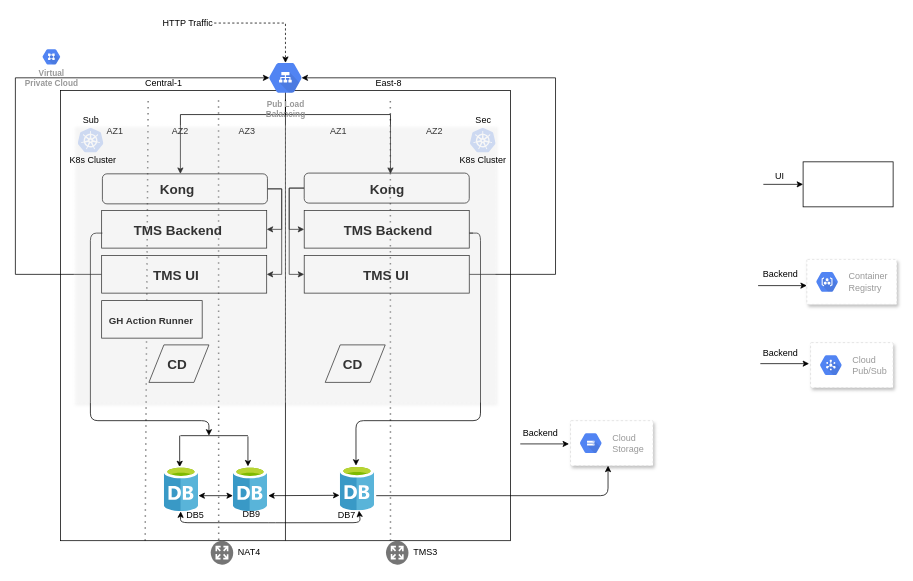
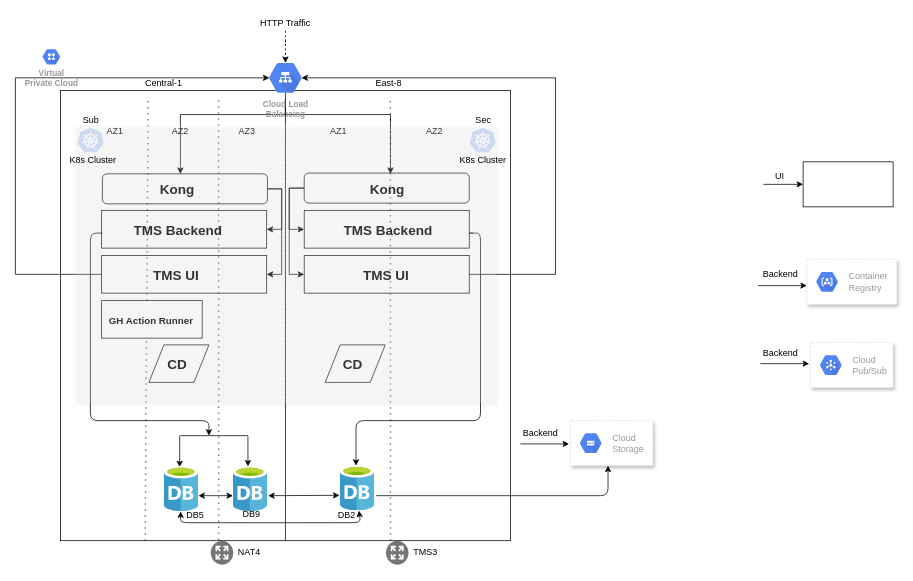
(188, 23) -> (285, 23)
(286, 110) -> (286, 110)
(347, 515) -> (347, 515)
